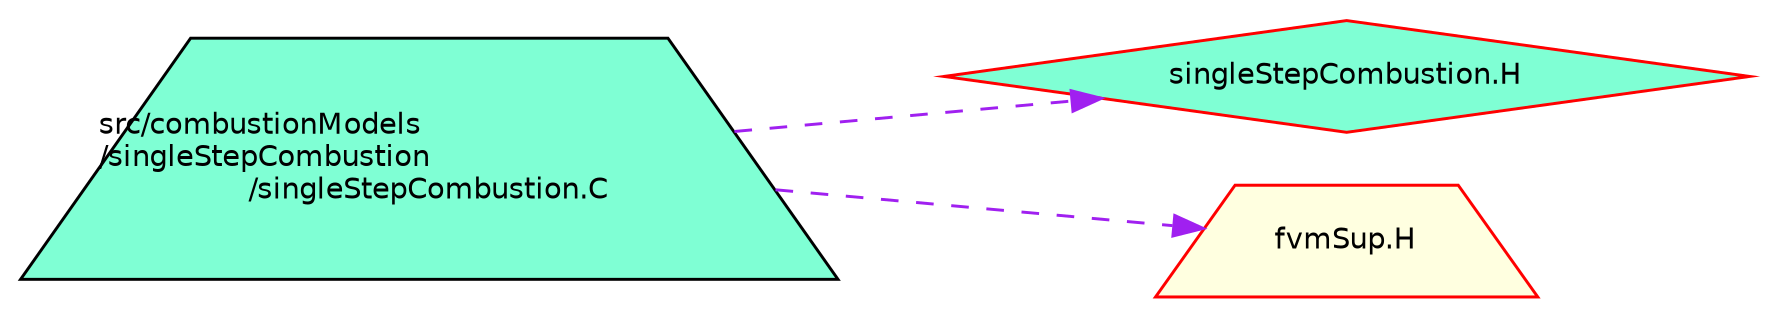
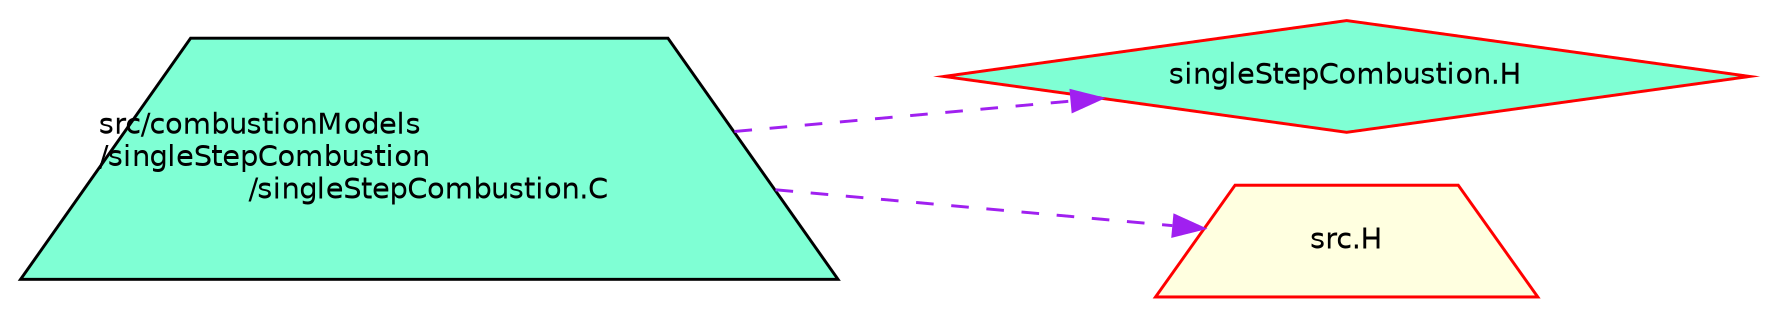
(1347, 241) -> (1347, 241)
